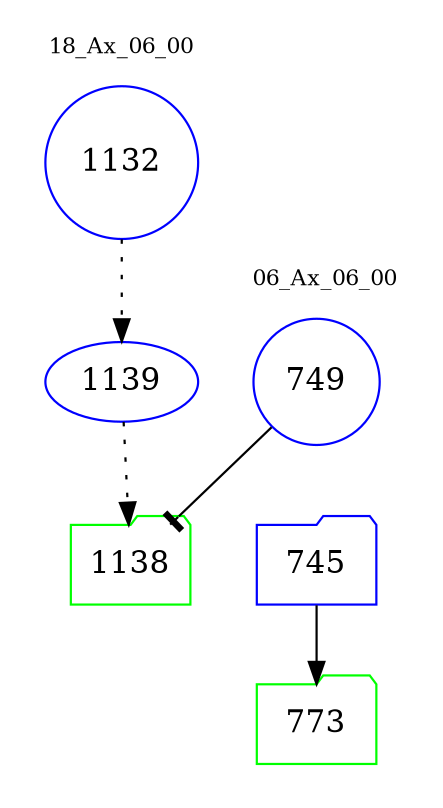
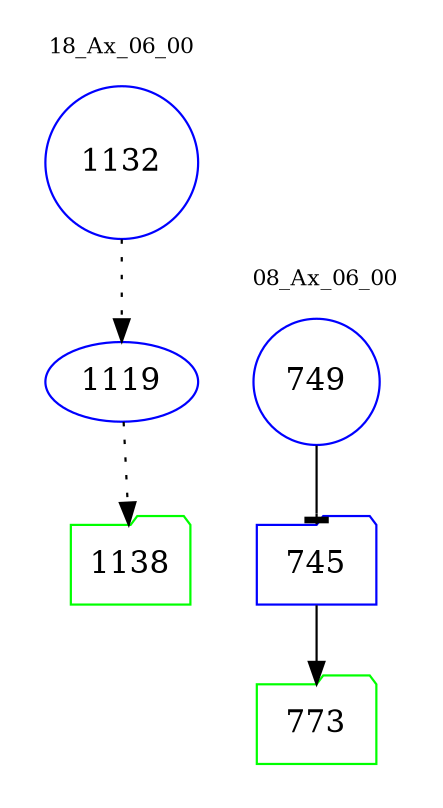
(325, 280) -> (325, 280)
(122, 382) -> (122, 382)
(248, 450) -> (317, 479)
